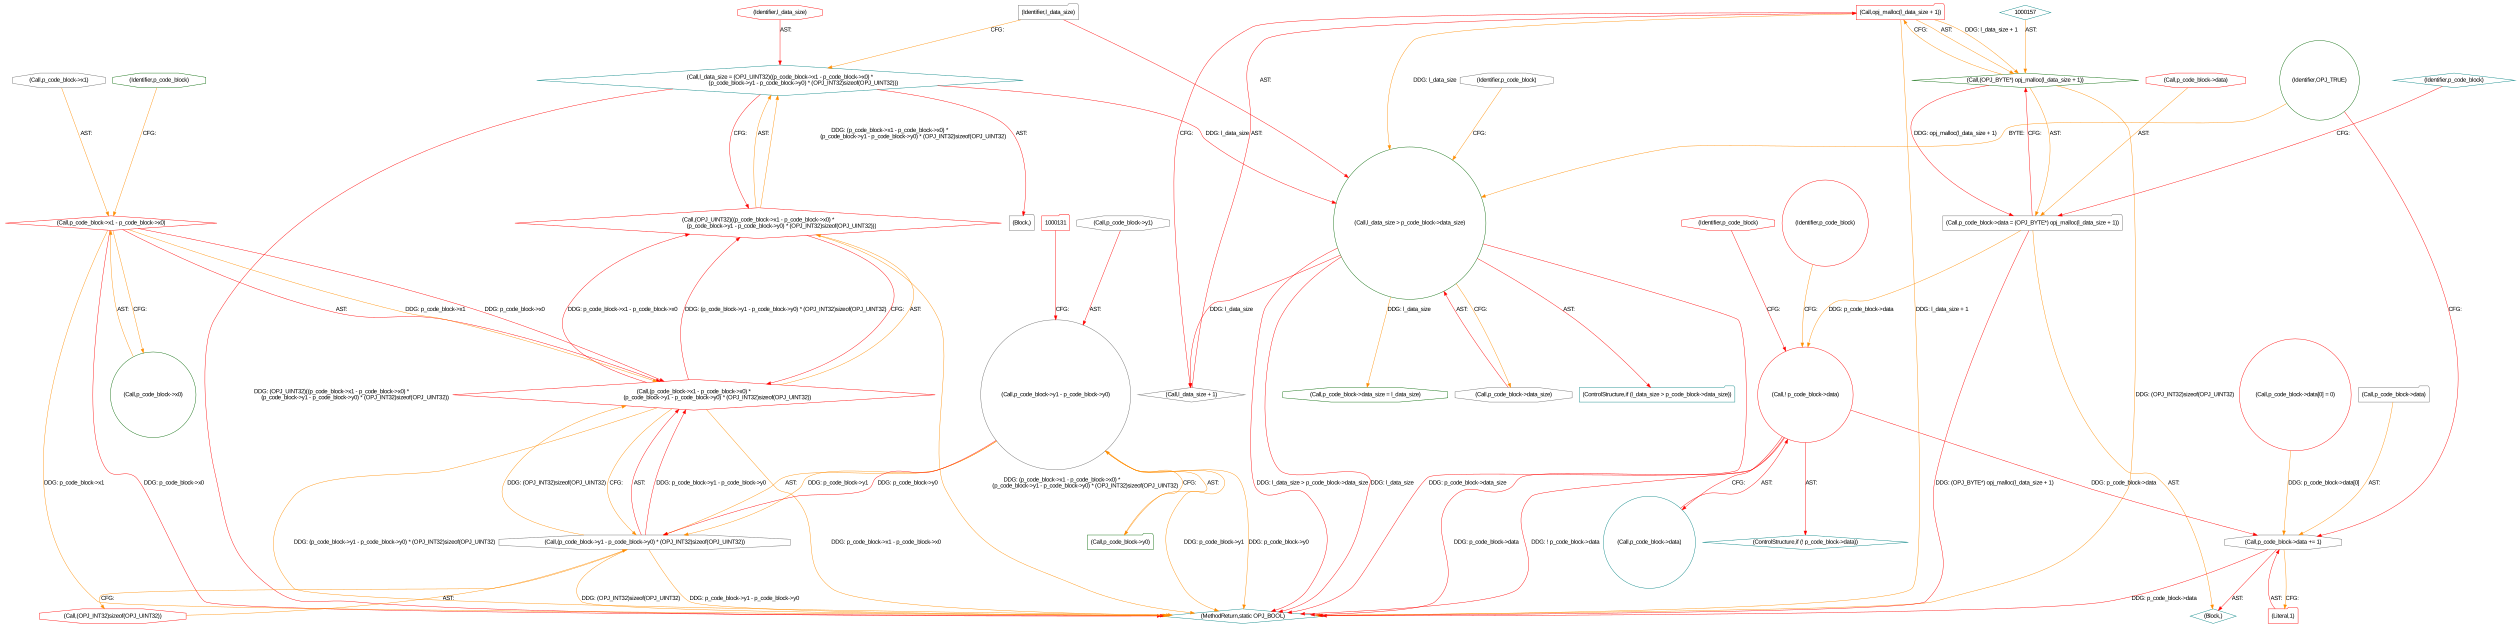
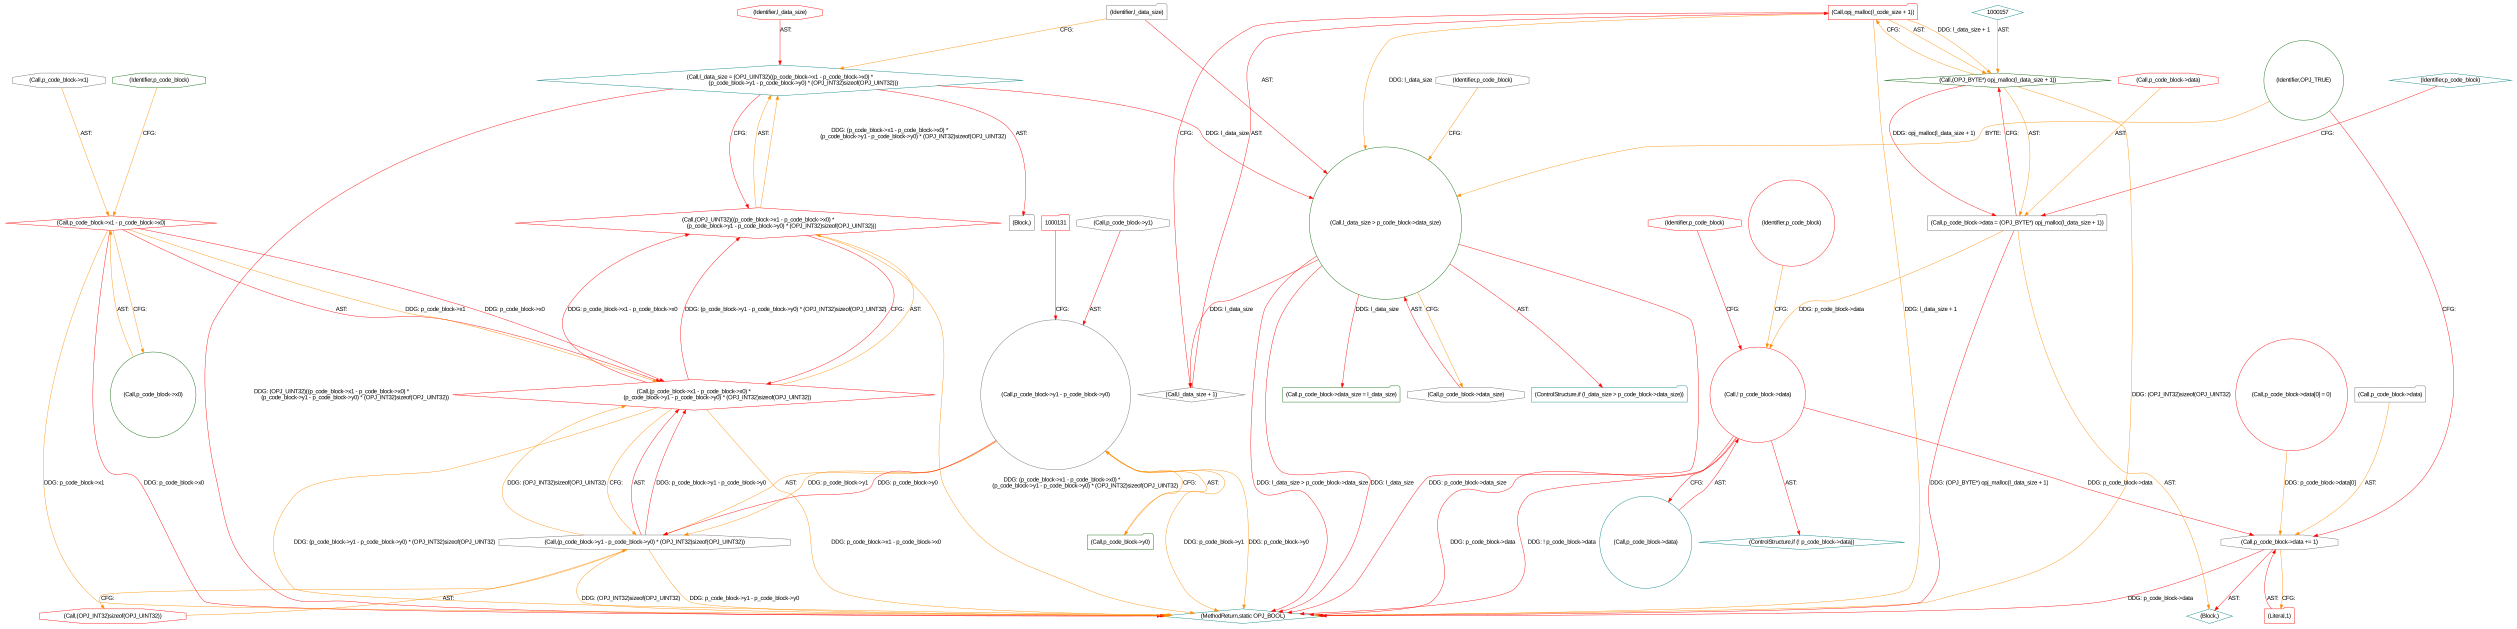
(1900, 13) -> (1873, 13)
(1379, 340) -> (1349, 339)
(1365, 395) -> (1341, 395)
